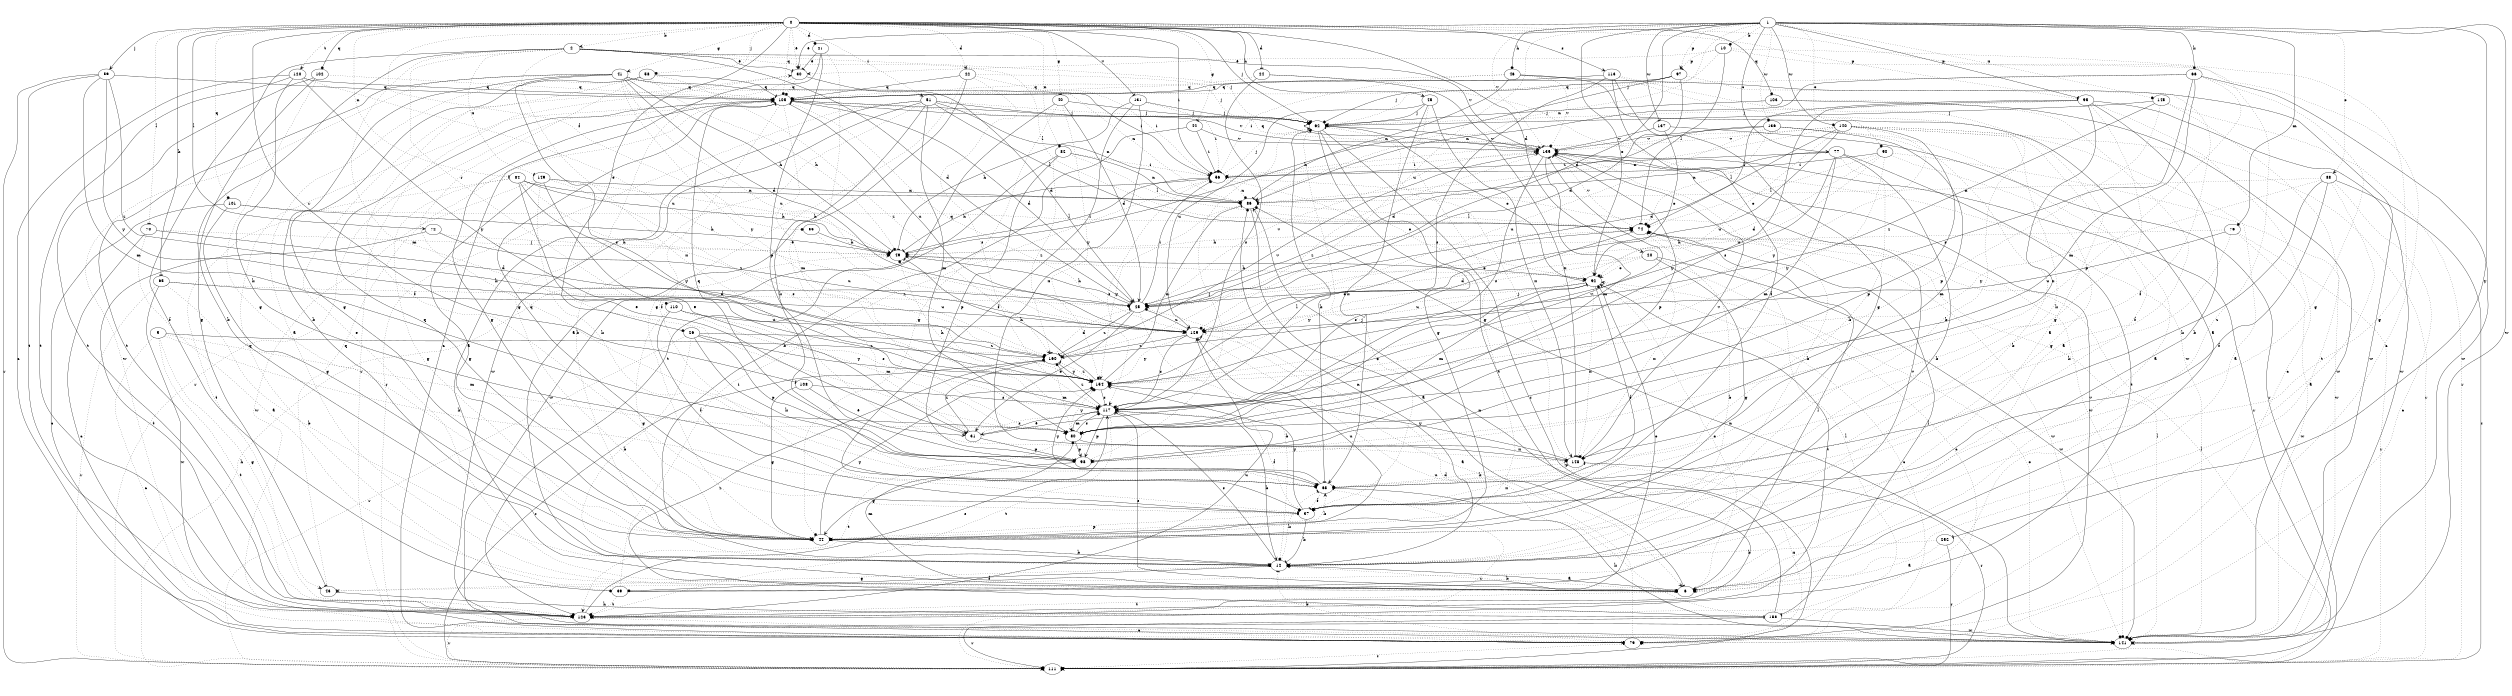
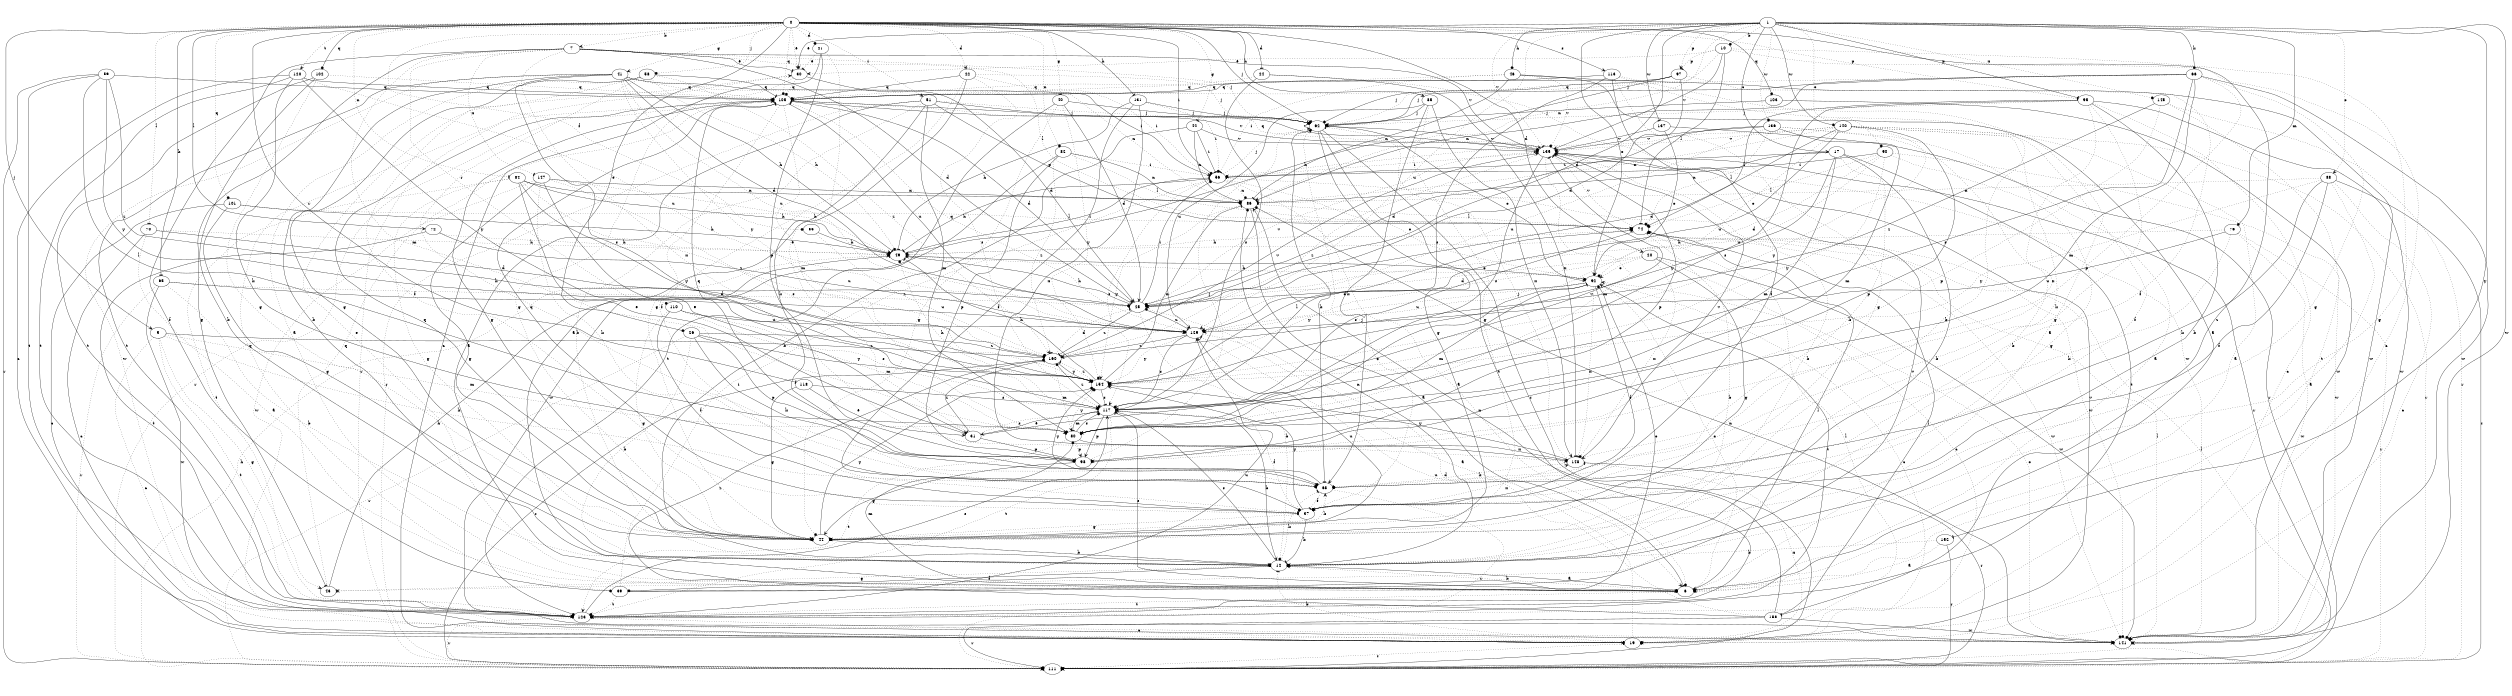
(441, 24) -> (166, 32)
(572, 48) -> (572, 48)
(1866, 49) -> (1866, 49)
(810, 61) -> (810, 61)
(1103, 61) -> (1103, 61)
(1430, 100) -> (1430, 100)
none -> (1653, 109)
(1482, 112) -> (1482, 112)
(1741, 117) -> (1730, 90)
(1089, 151) -> (1209, 185)
(1837, 152) -> (1837, 152)
(1050, 165) -> (1050, 165)
(542, 178) -> (542, 178)
(532, 242) -> (532, 242)
(139, 255) -> (139, 255)
(2147, 316) -> (1450, 382)
(1886, 326) -> (1630, 370)
(1940, 332) -> (1940, 332)
(1069, 364) -> none
(1432, 376) -> (1432, 376)
(804, 385) -> (804, 385)
(1078, 448) -> (1078, 448)
(1611, 495) -> (1611, 495)
(1094, 527) -> (1094, 527)
(1945, 540) -> (1945, 540)
(764, 610) -> (551, 327)
(1728, 621) -> none
(1201, 628) -> none
(1632, 643) -> (1632, 643)
